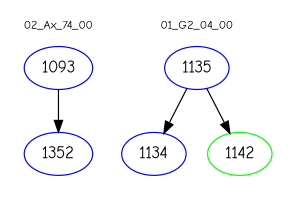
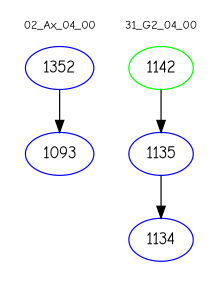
(58, 26) -> (60, 26)
(197, 26) -> (162, 26)
(58, 105) -> (60, 105)
(216, 106) -> (161, 105)
